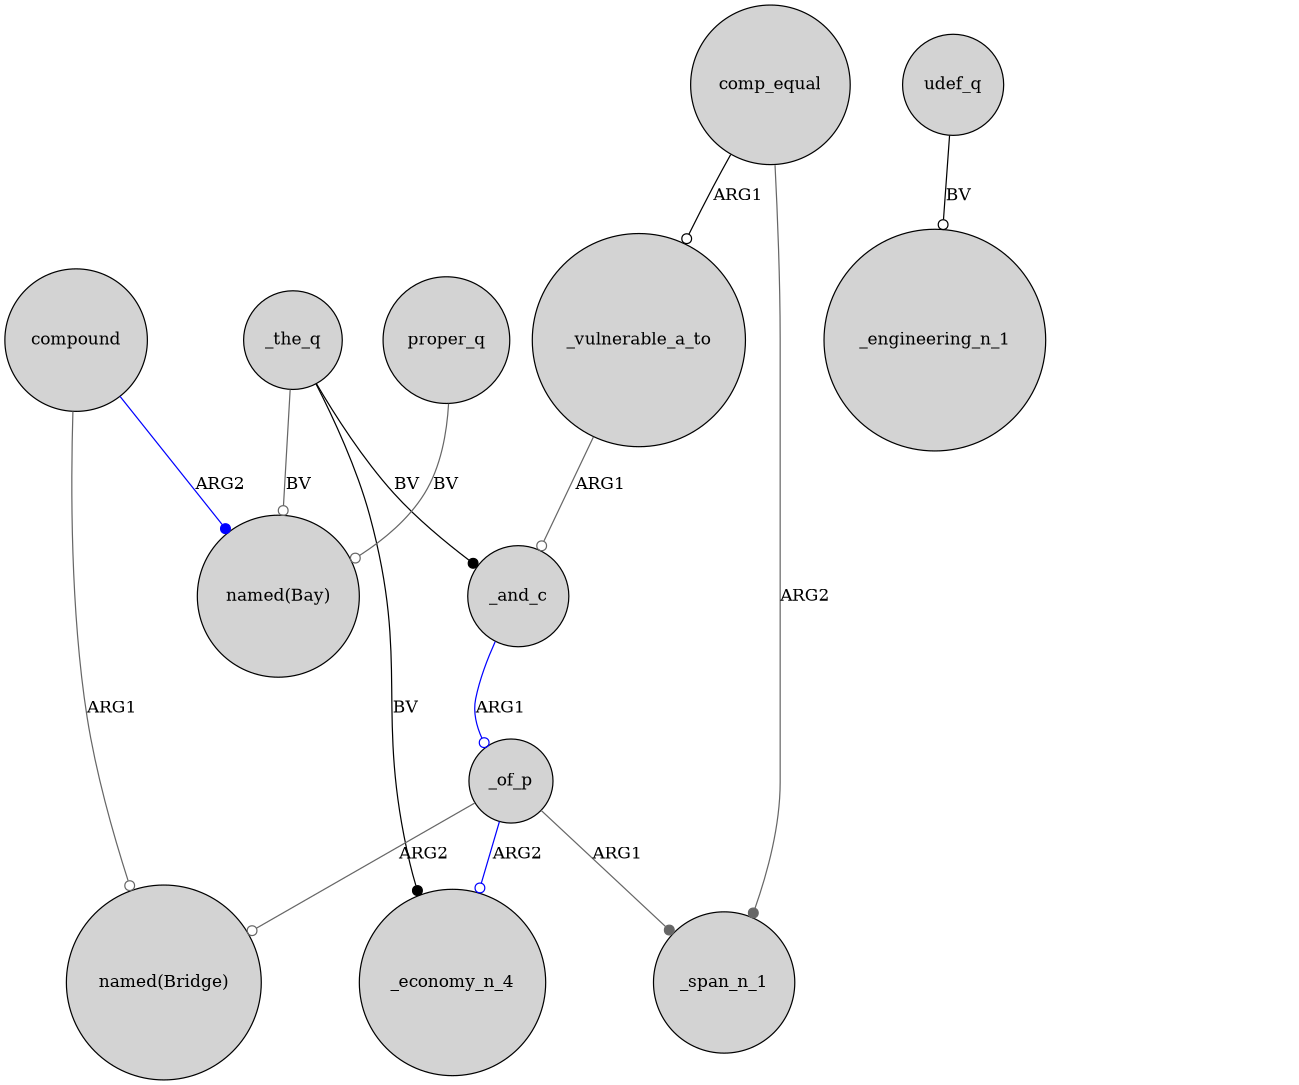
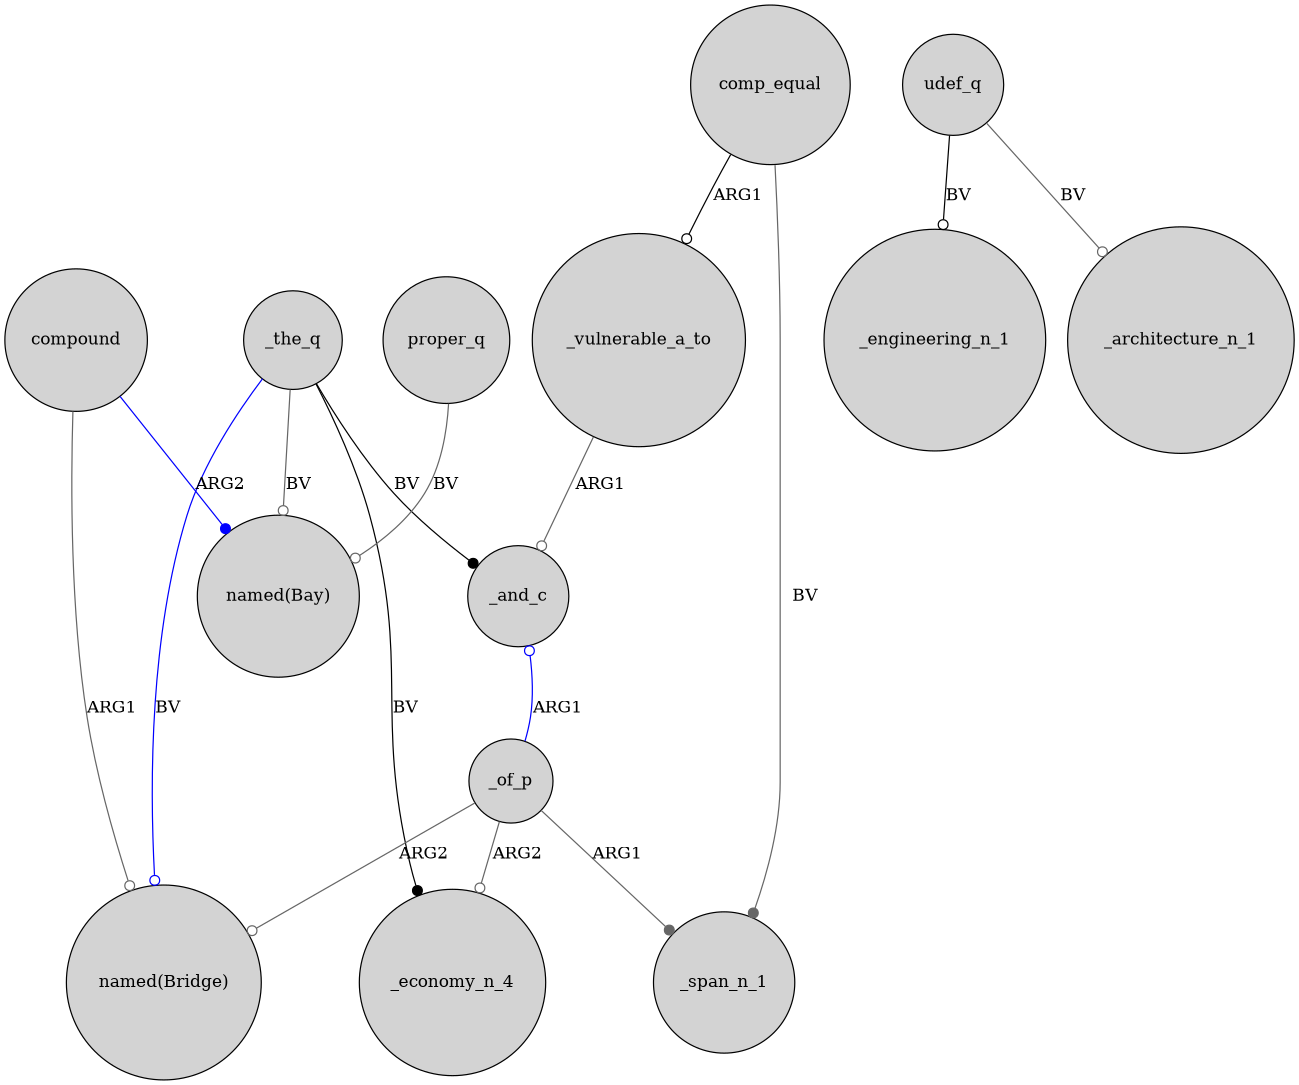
none -> (1181, 340)
(805, 596) -> (805, 596)
none -> (165, 616)
(478, 689) -> (532, 699)
(490, 852) -> (490, 852)
